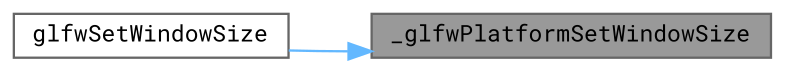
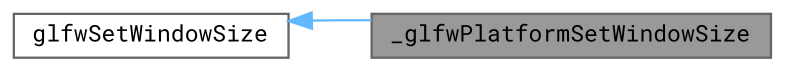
(318, 51) -> (342, 20)
